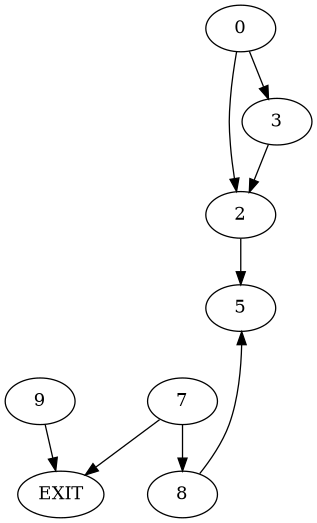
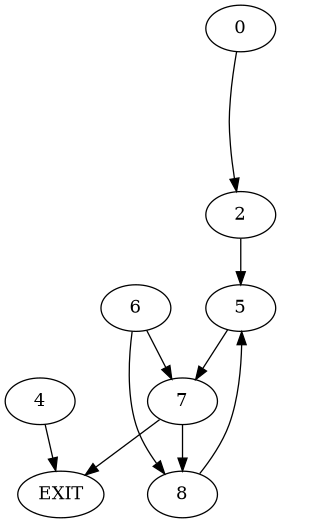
(277, 122) -> none
none -> (136, 308)
none -> (215, 349)
(40, 401) -> (40, 401)
